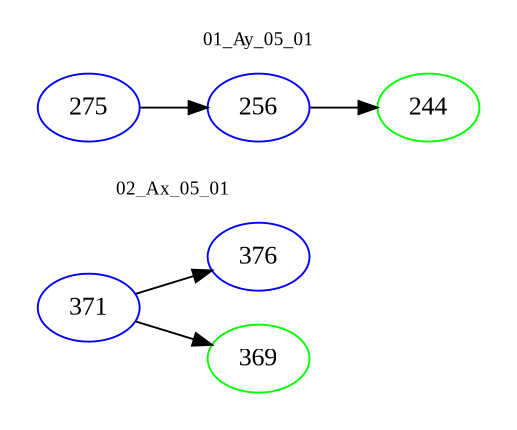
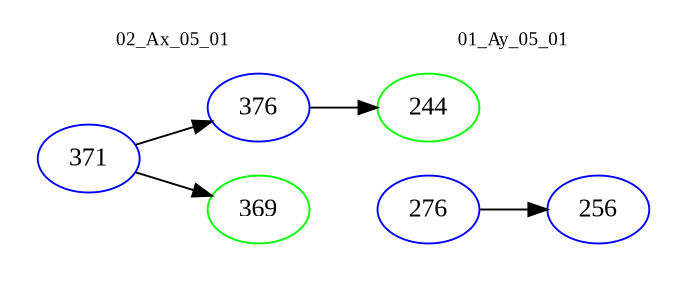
(89, 108) -> (428, 210)
(334, 108) -> (337, 108)
